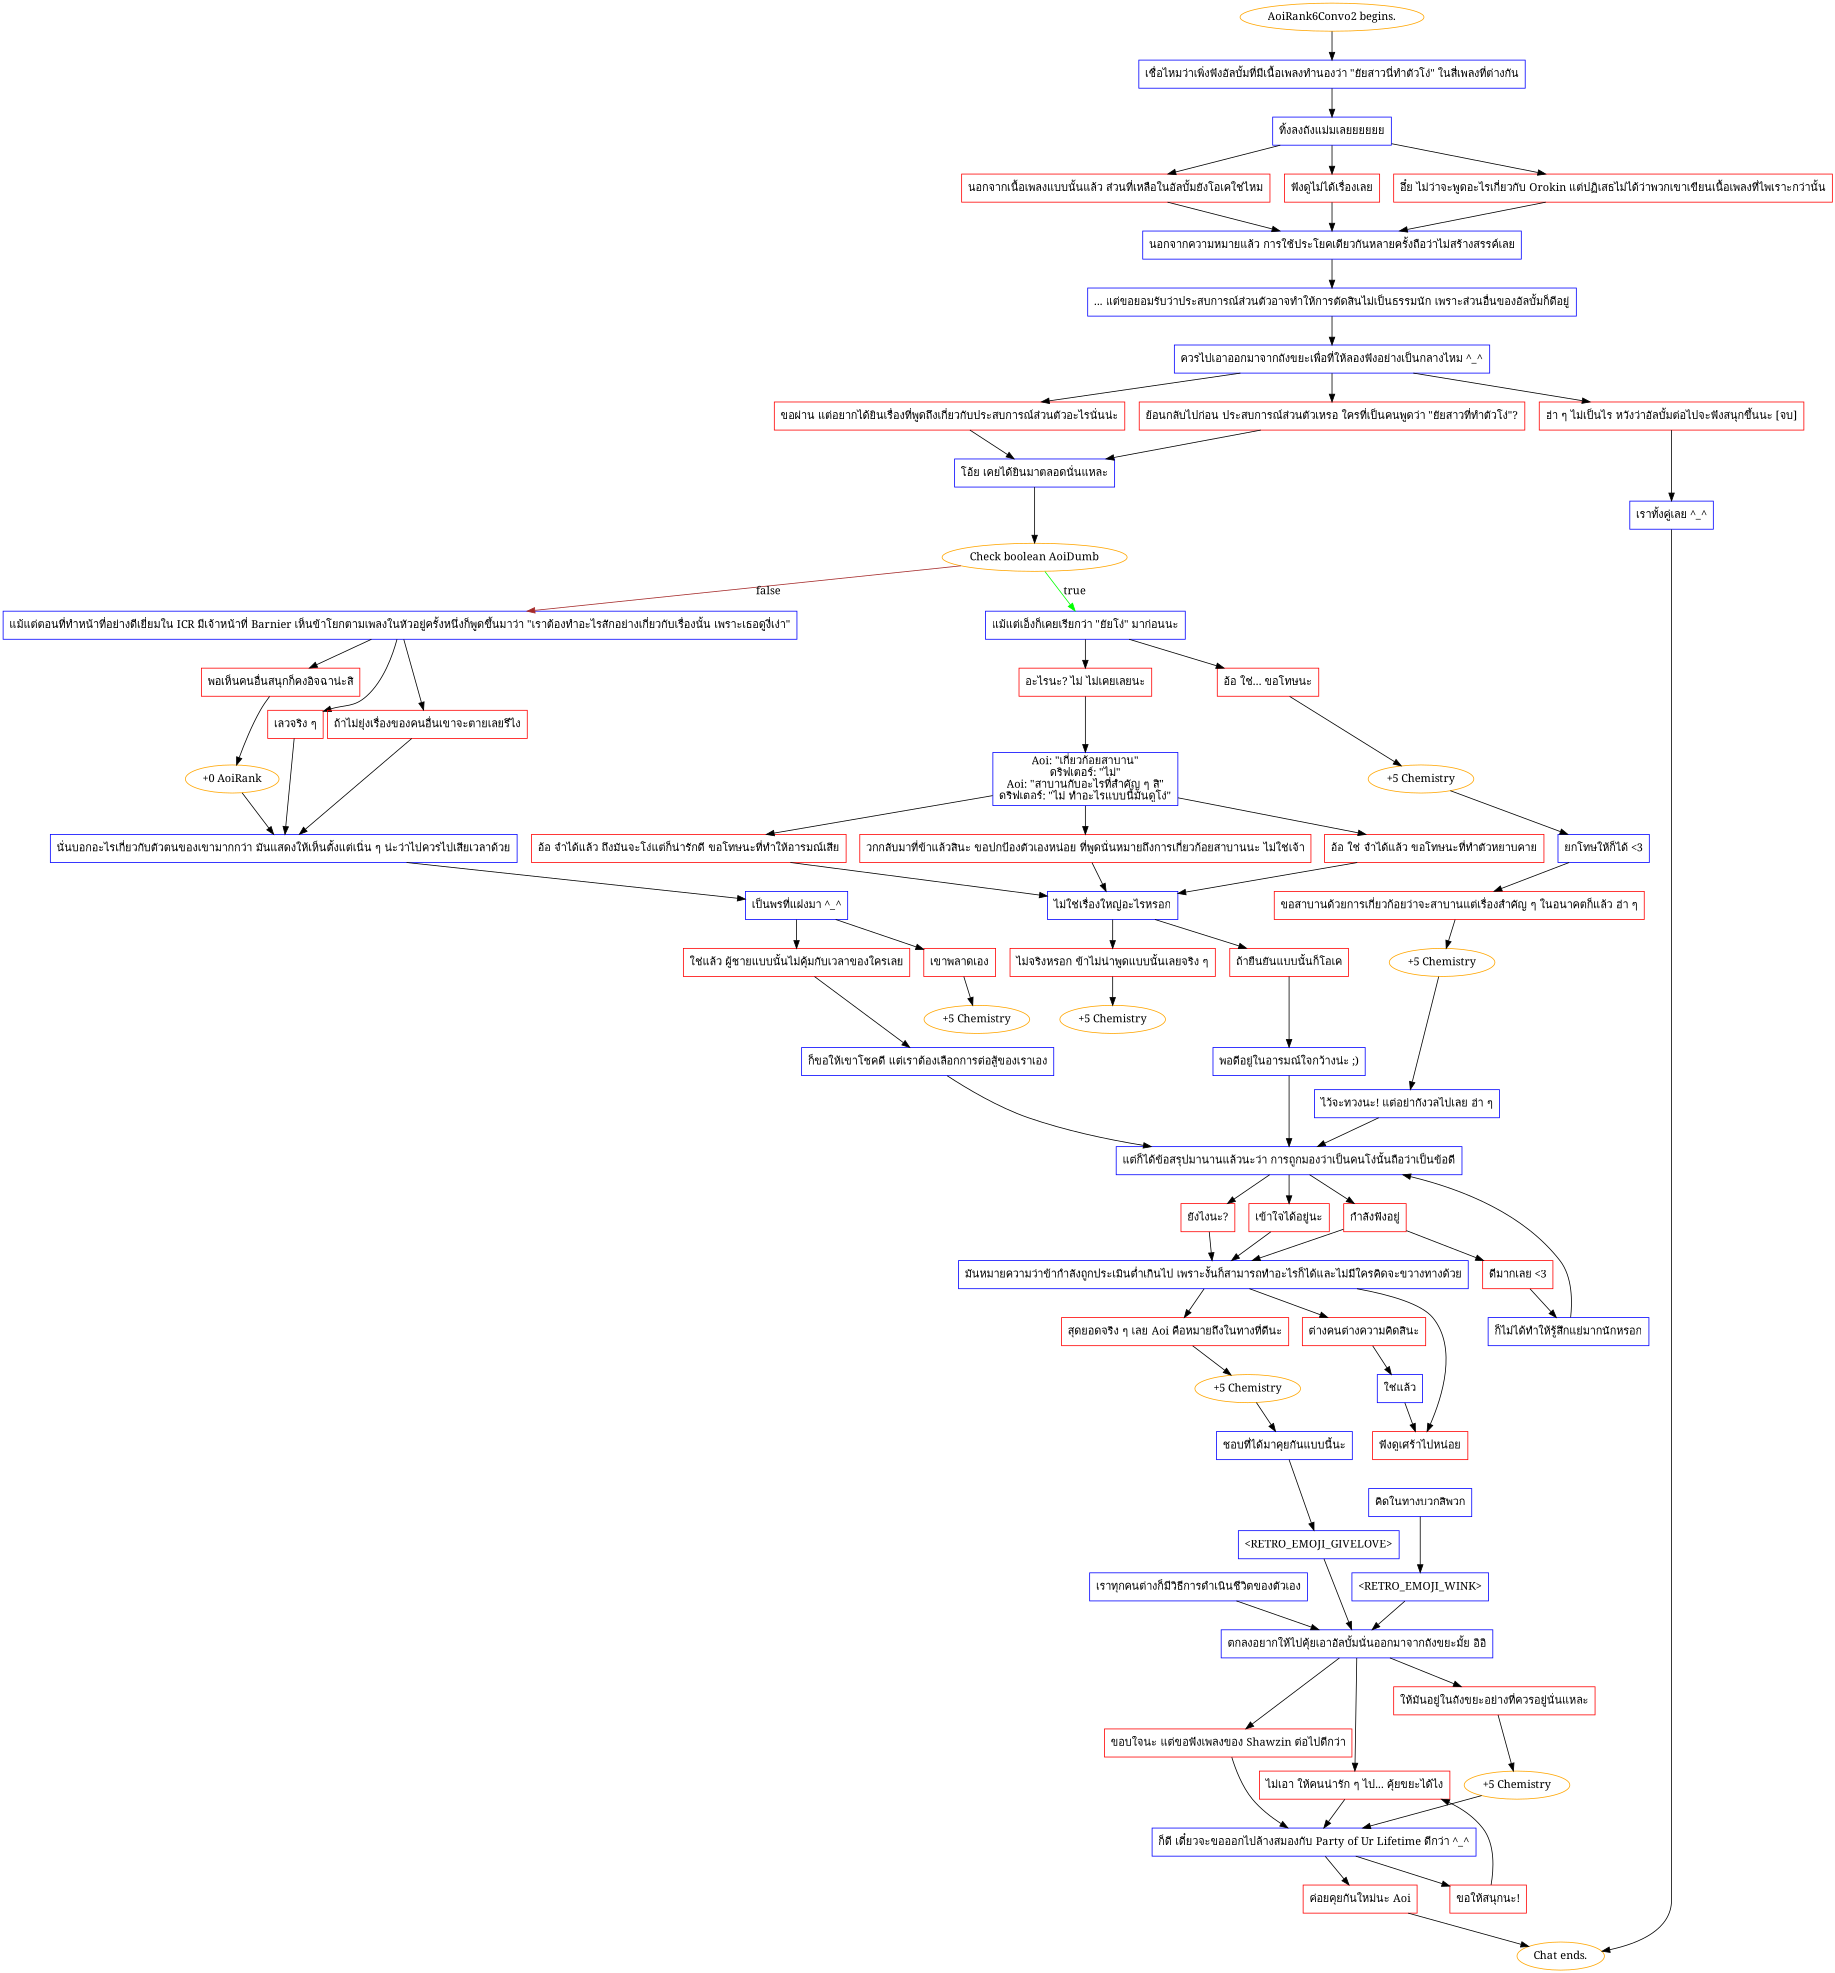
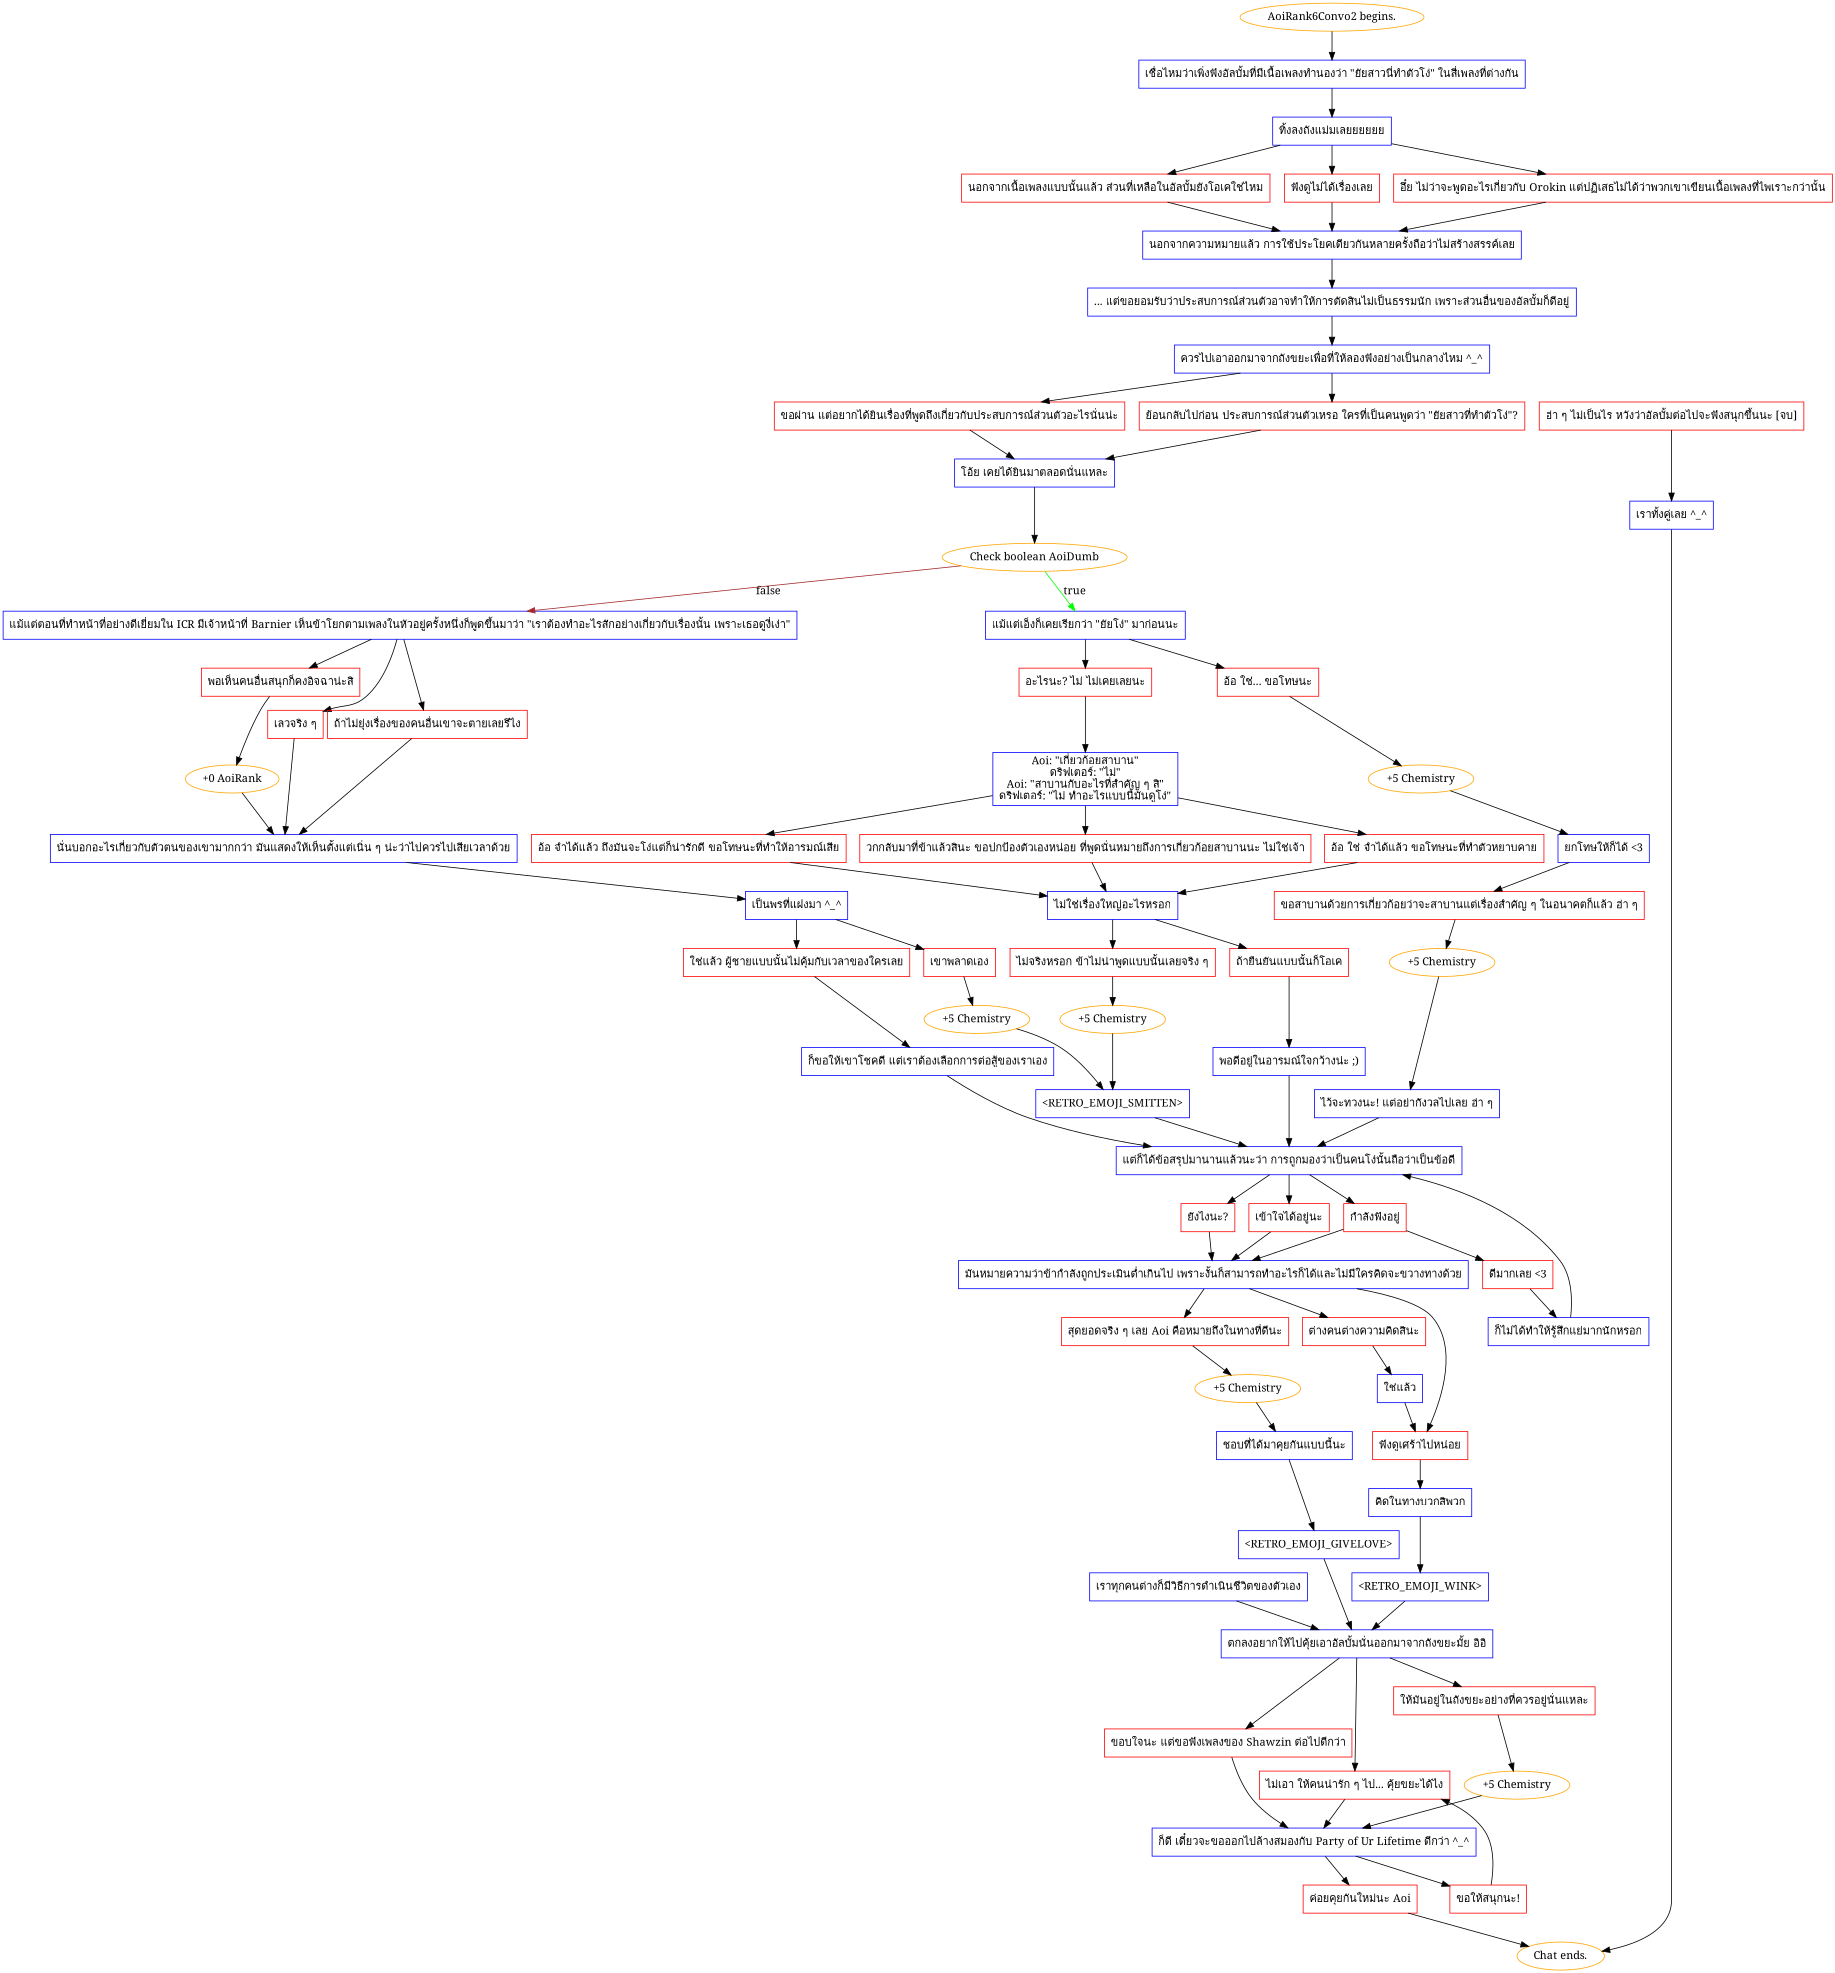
(1498, 387) -> none
none -> (1113, 1104)
none -> (1420, 1470)
